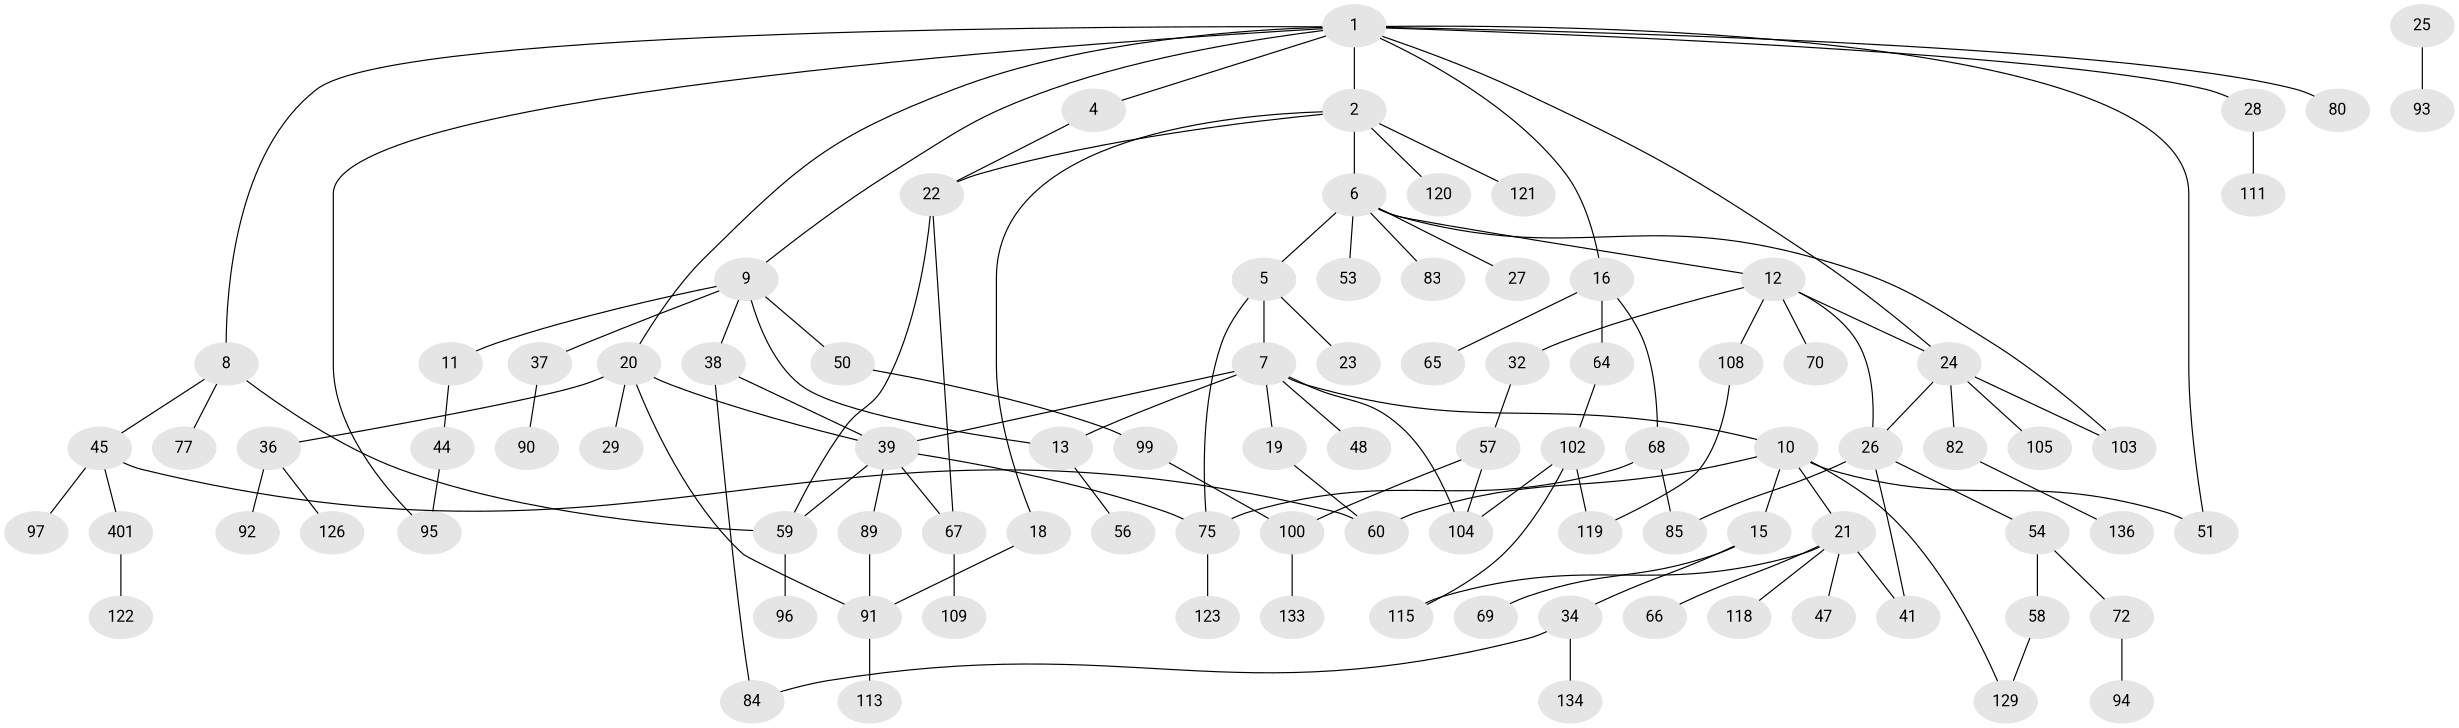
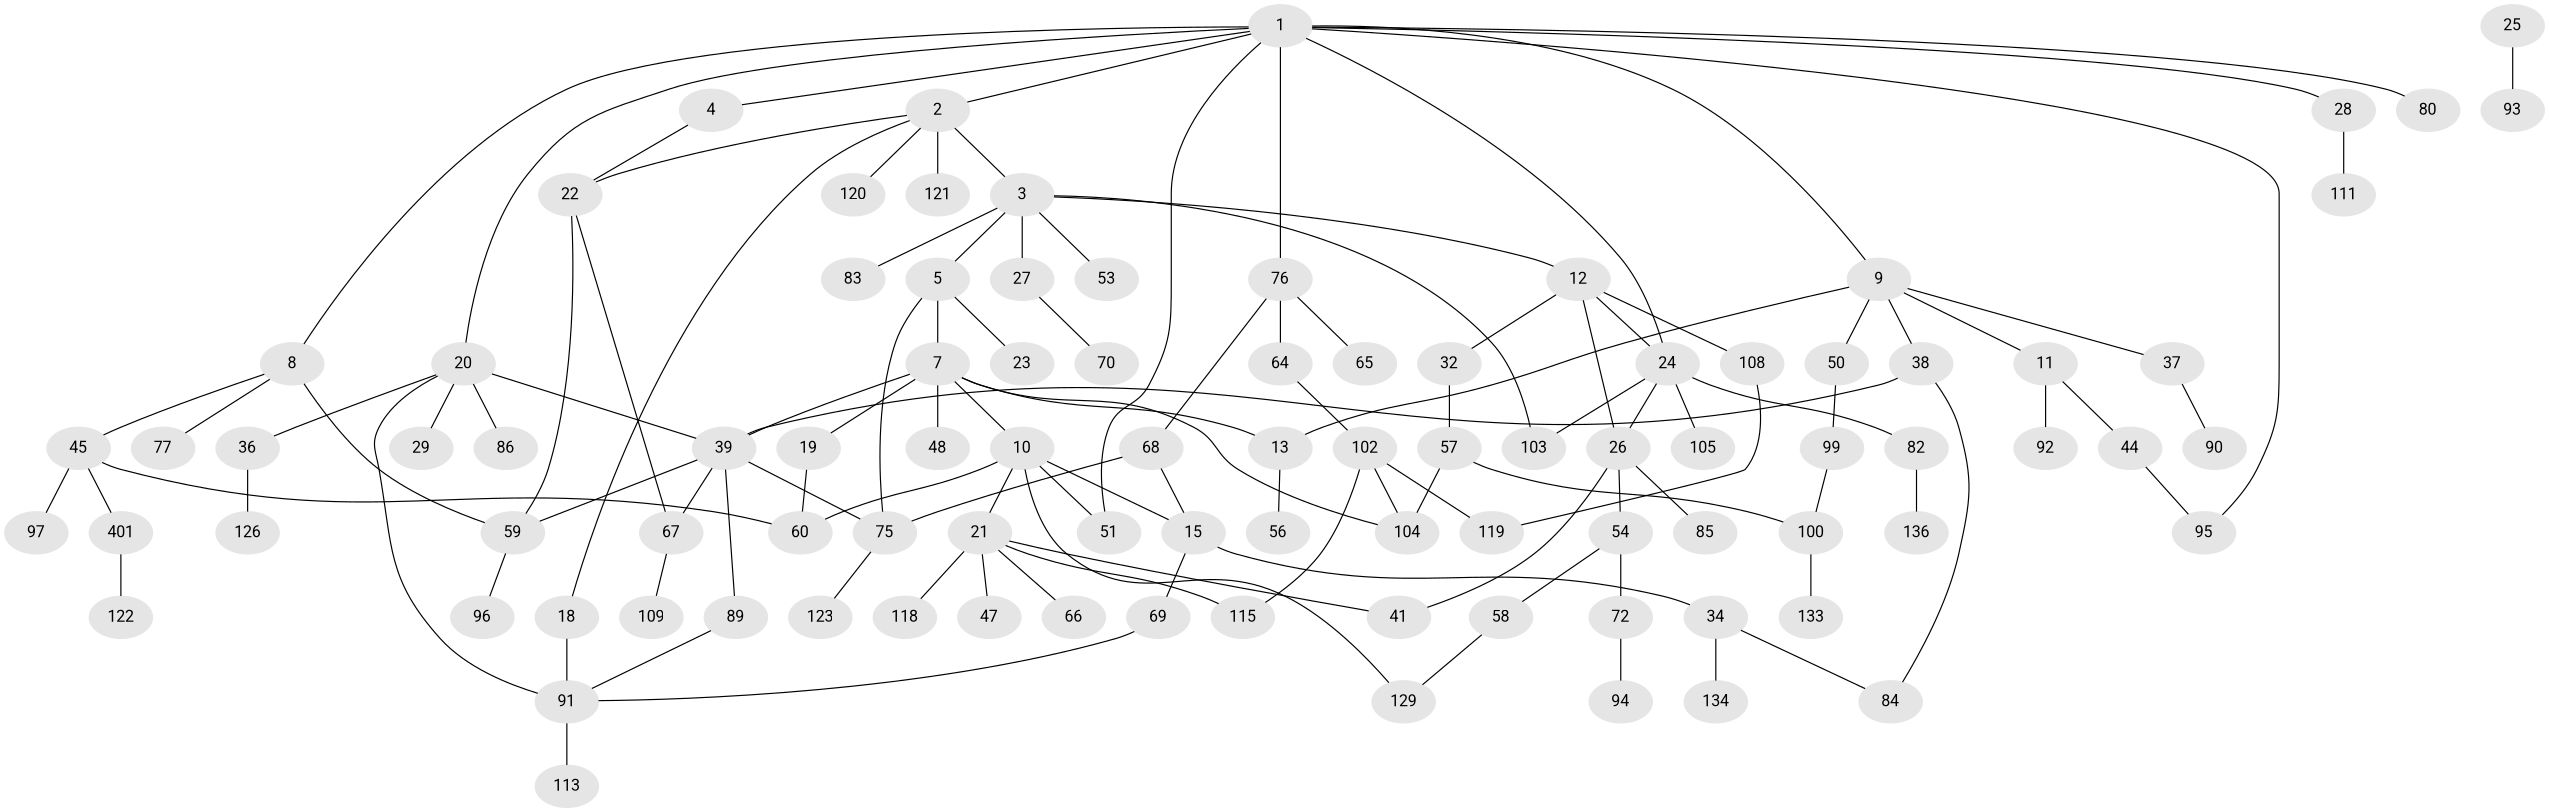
(1354, 195) -> (1022, 195)
(1602, 279) -> (1280, 279)
(1794, 322) -> (1064, 321)
none -> (506, 448)
(260, 483) -> (2046, 406)
(1665, 485) -> (1172, 491)
none -> (869, 684)
